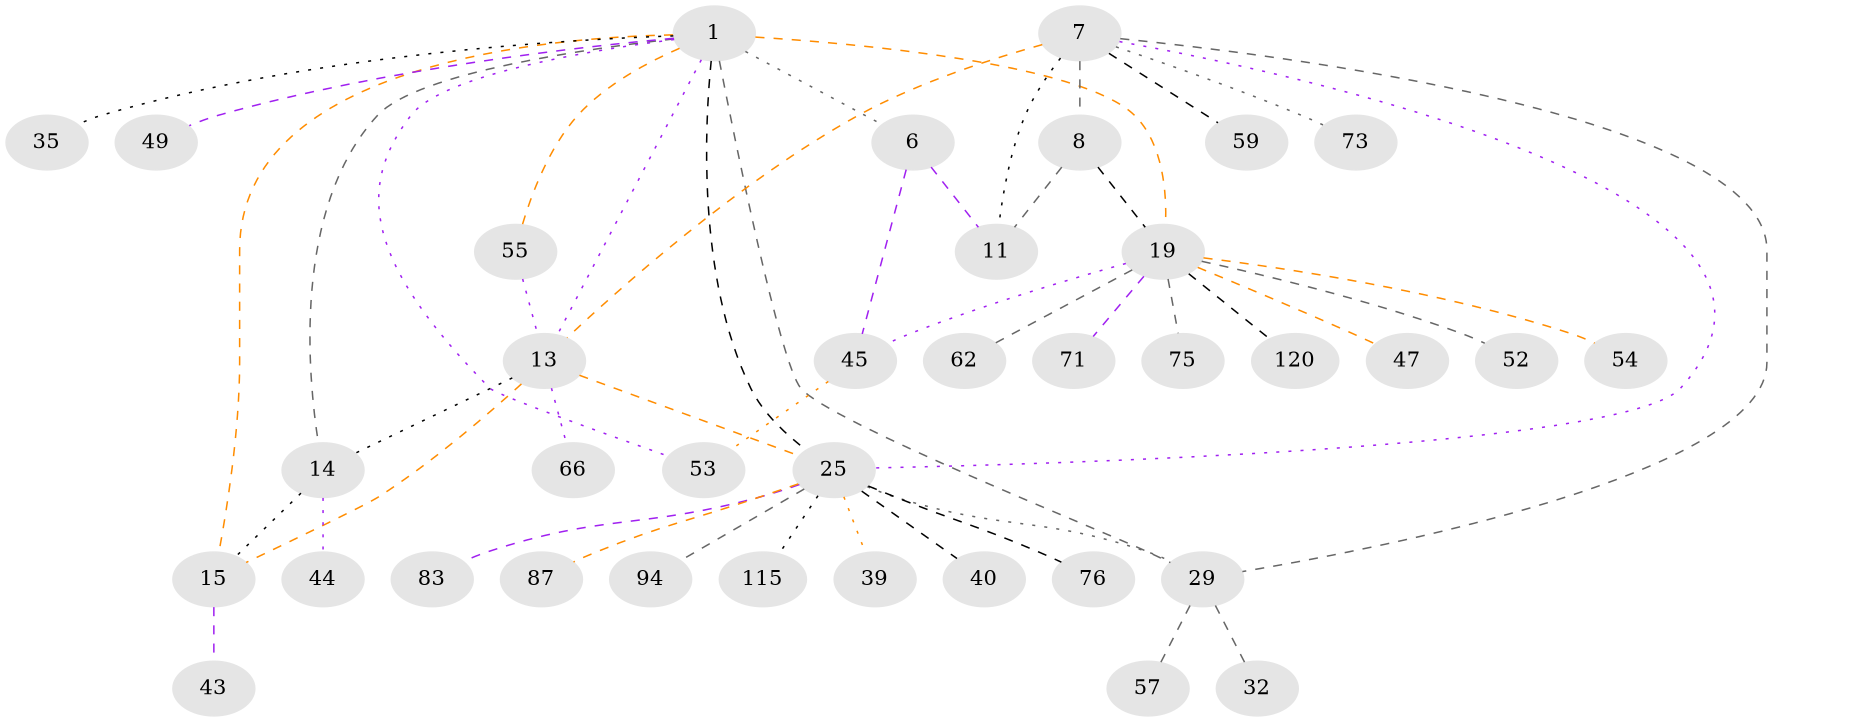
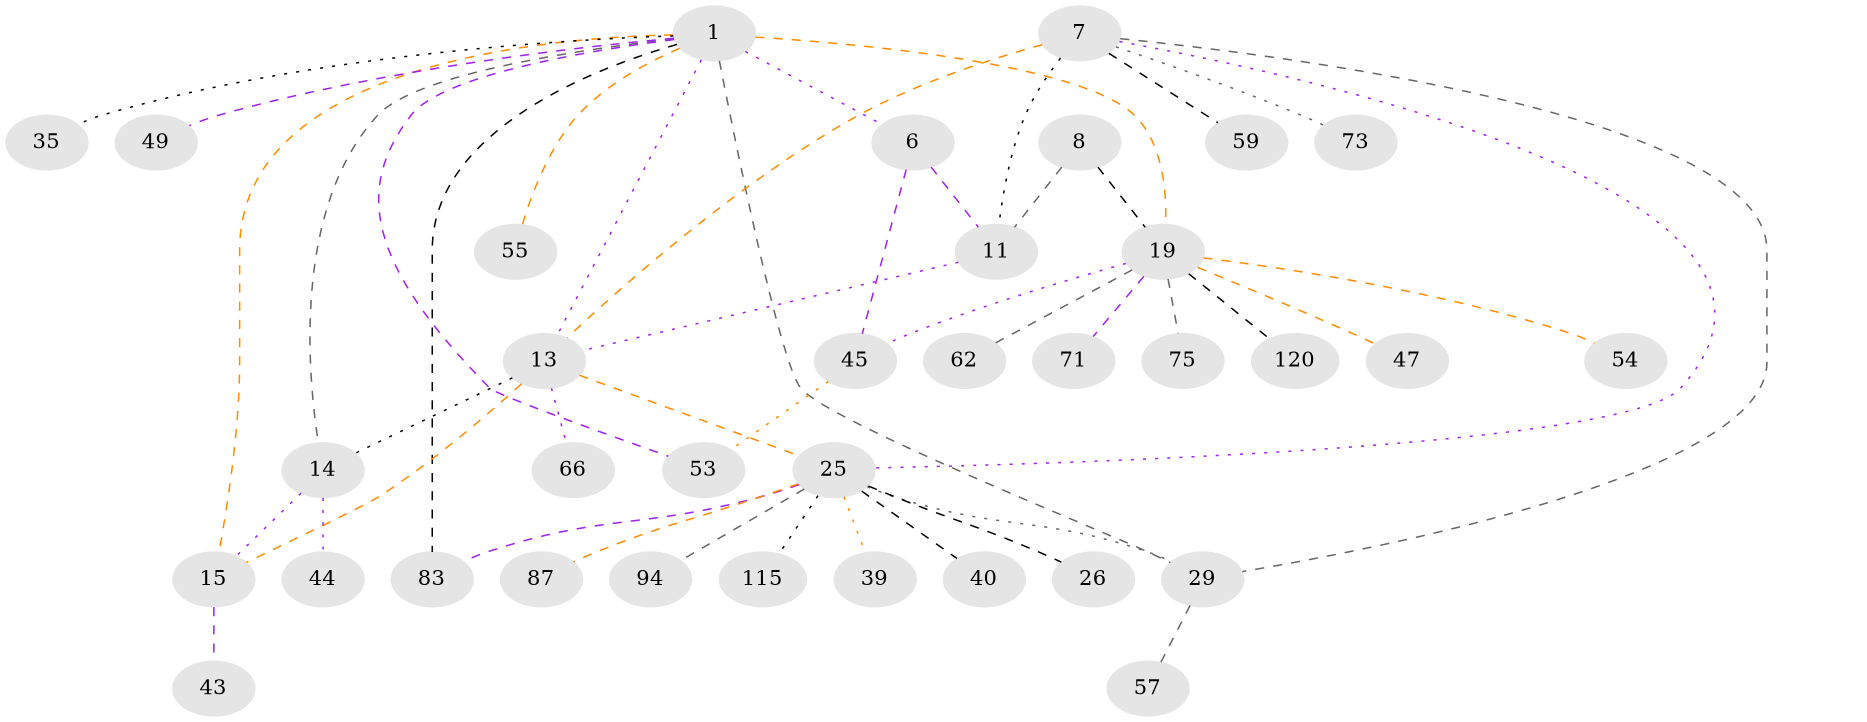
(814, 88) -> (814, 88)
(1080, 98) -> none
(382, 222) -> (382, 222)
(716, 269) -> (436, 231)
(530, 306) -> (761, 309)
(1517, 361) -> none
(269, 525) -> (269, 525)
(1094, 579) -> (1094, 579)
(1257, 689) -> none
